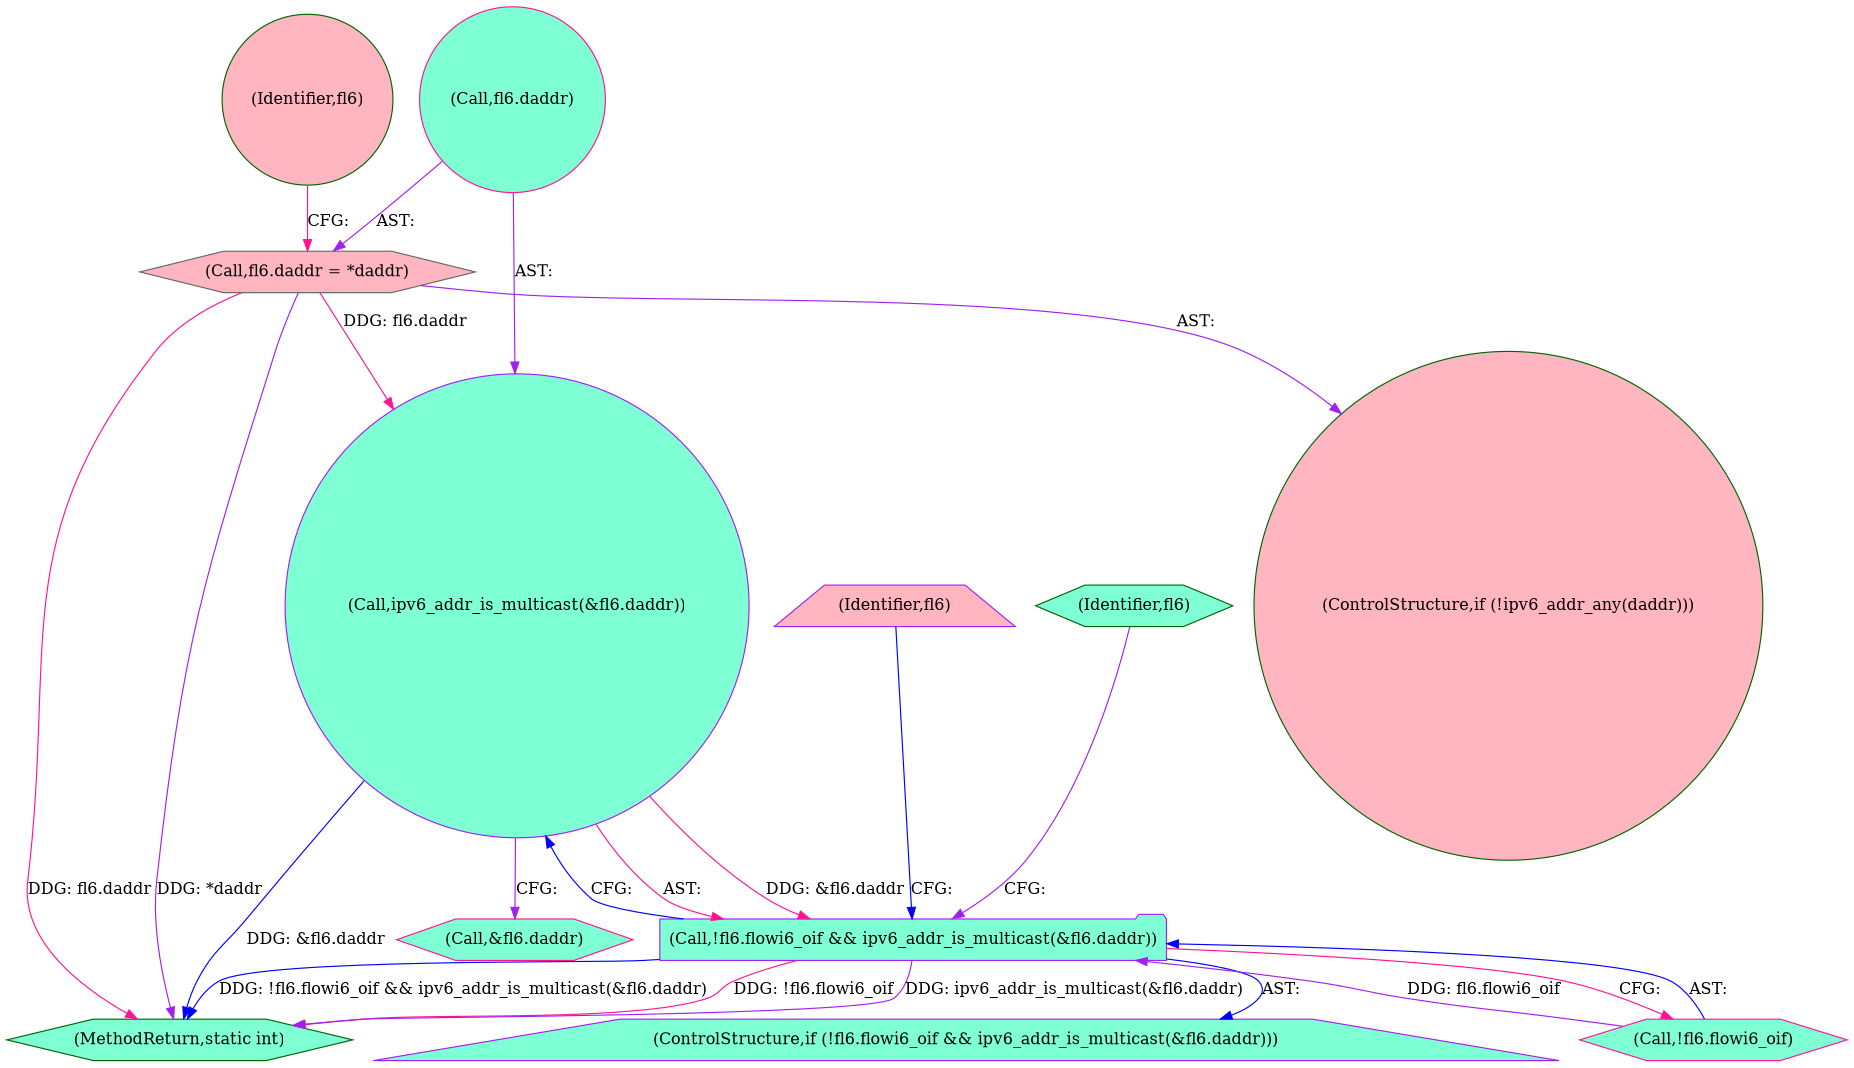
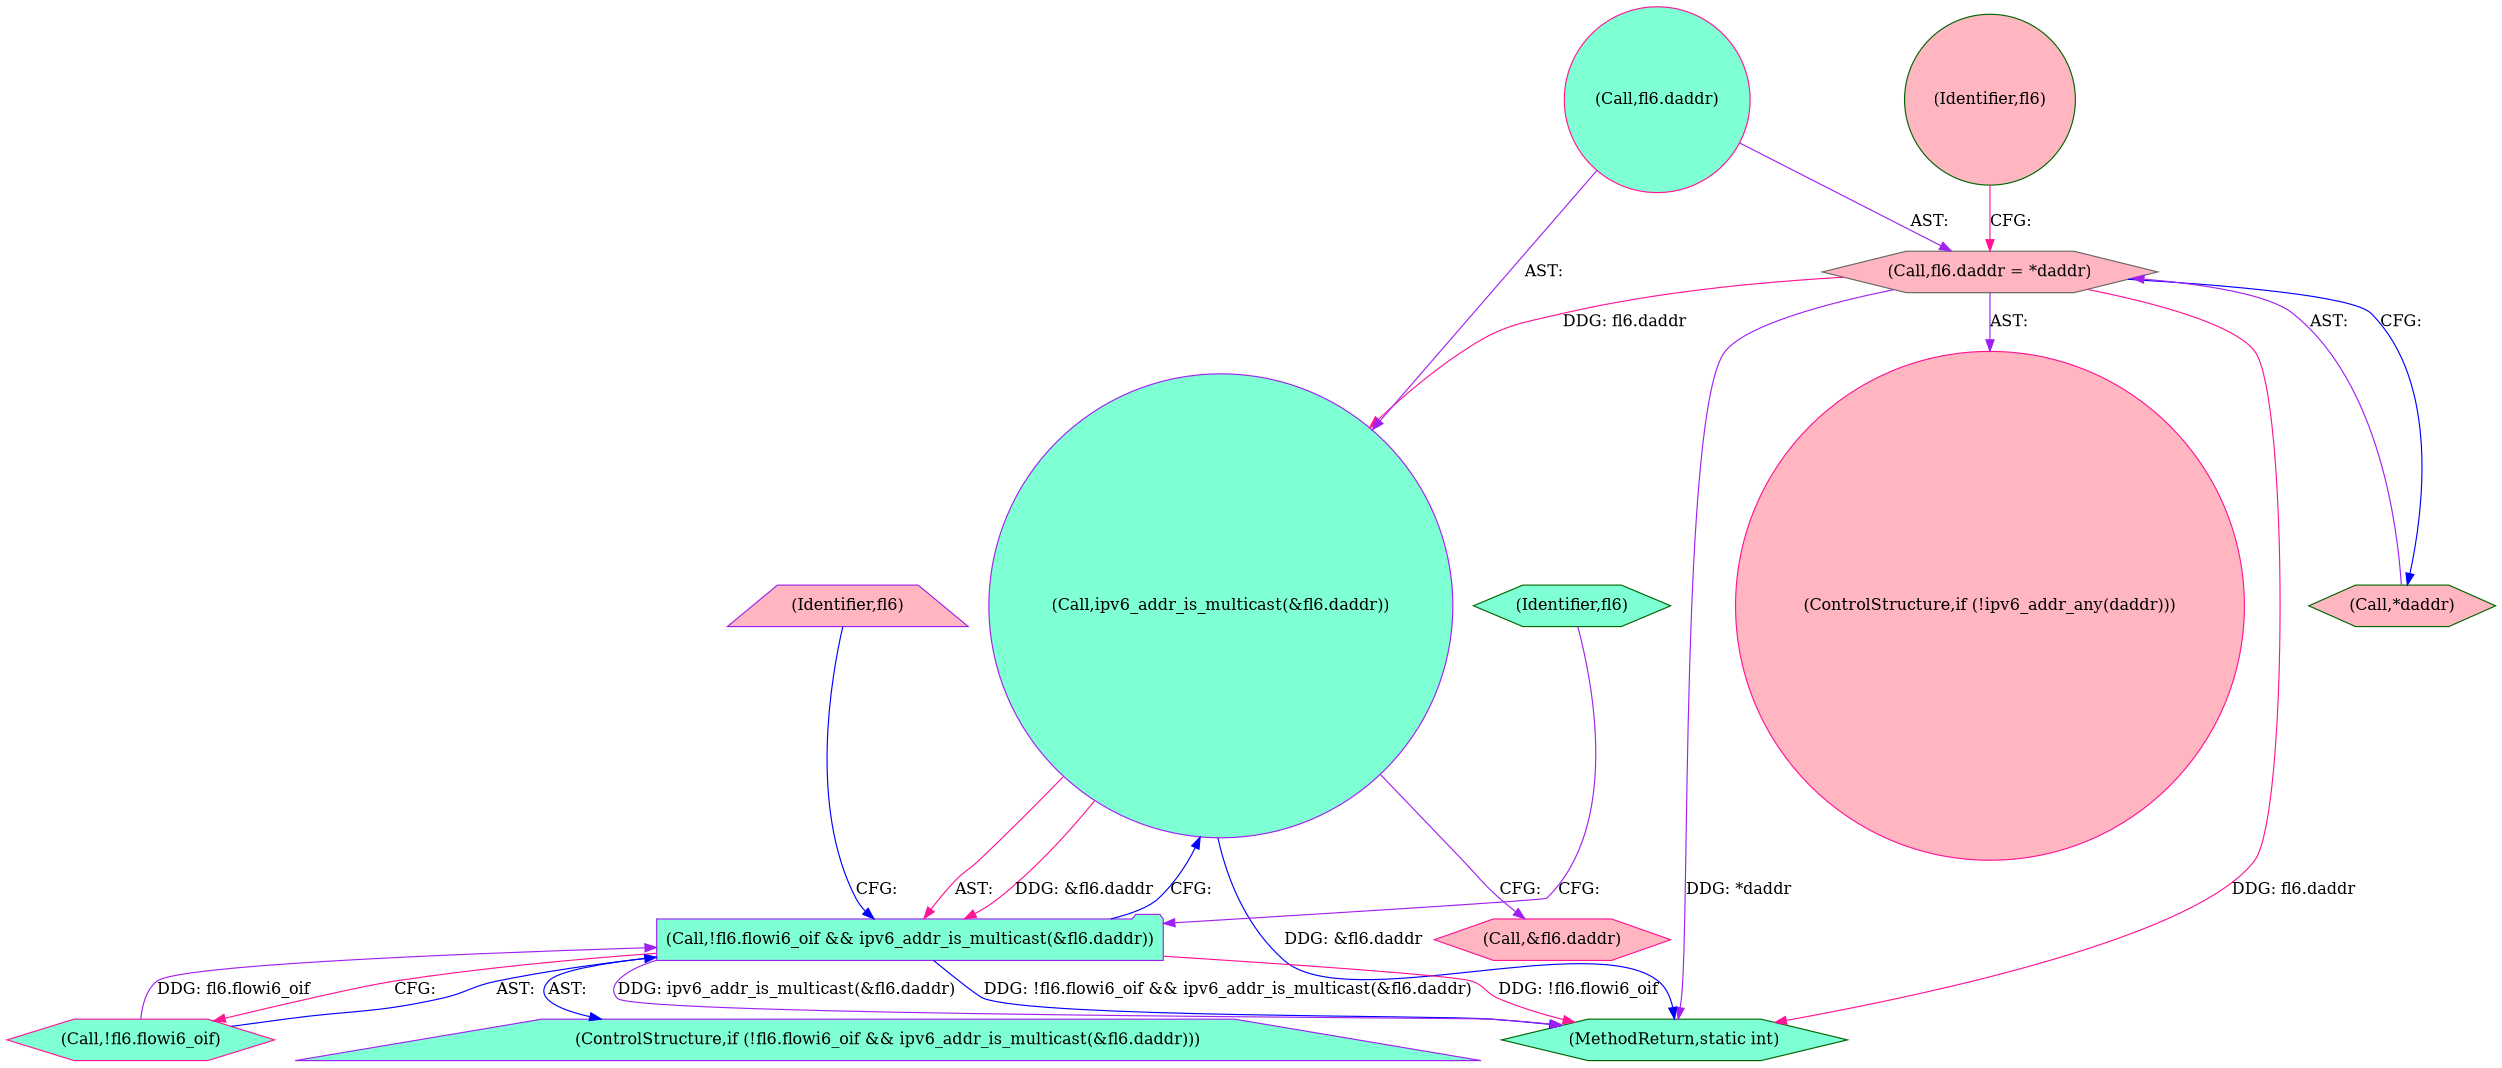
(1508, 606) -> (1990, 606)
none -> (2402, 606)
(515, 940) -> (1552, 940)
